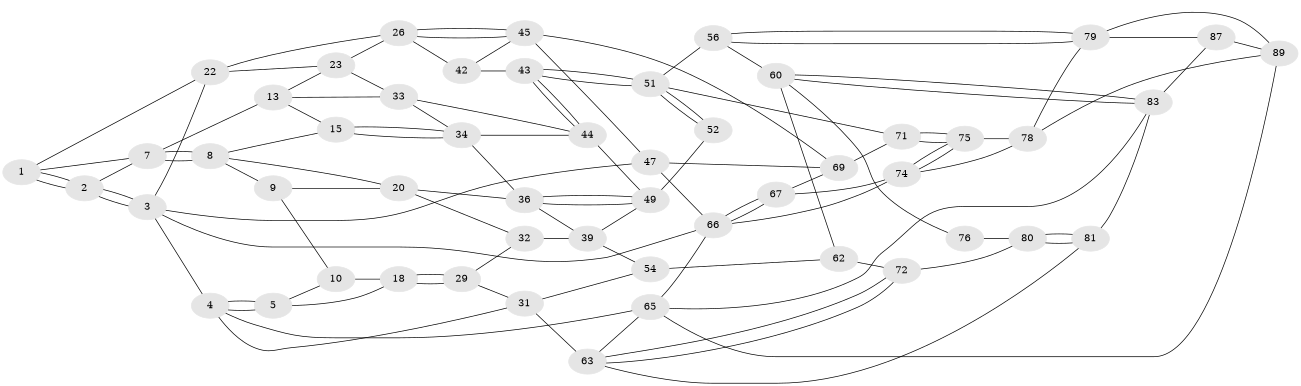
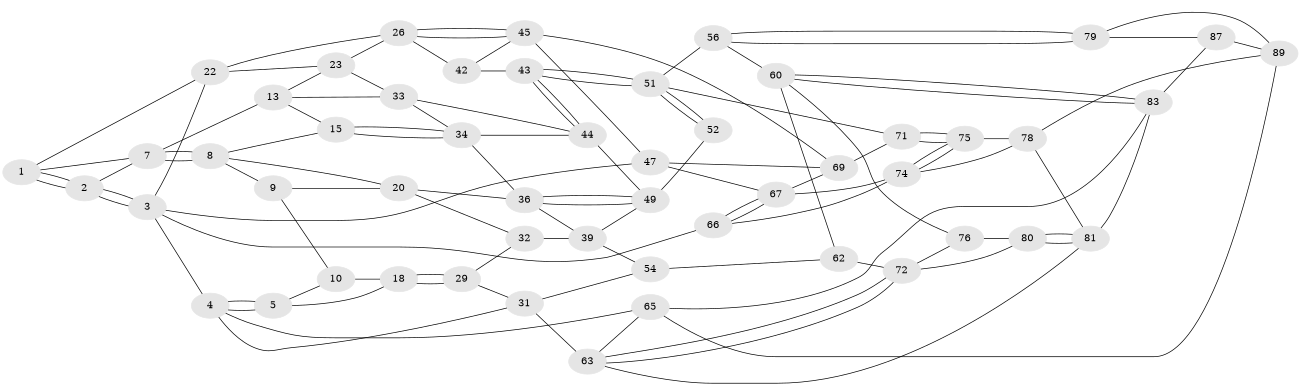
(1055, 86) -> (1059, 189)
(682, 194) -> (713, 179)
none -> (933, 255)
(682, 272) -> none
